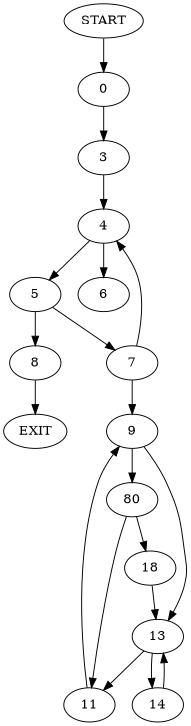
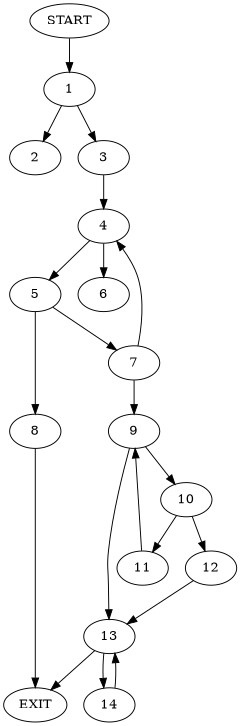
(104, 89) -> (69, 89)
none -> (35, 158)
(132, 500) -> (186, 500)
(150, 568) -> (211, 568)
(127, 667) -> (76, 667)
